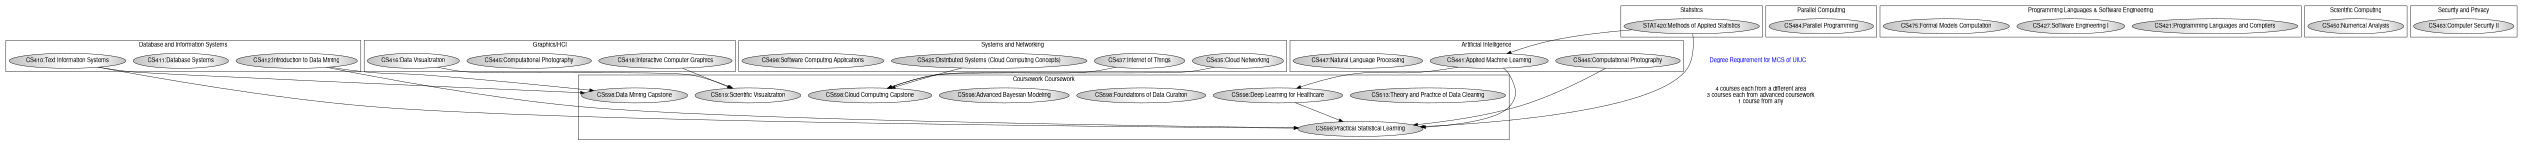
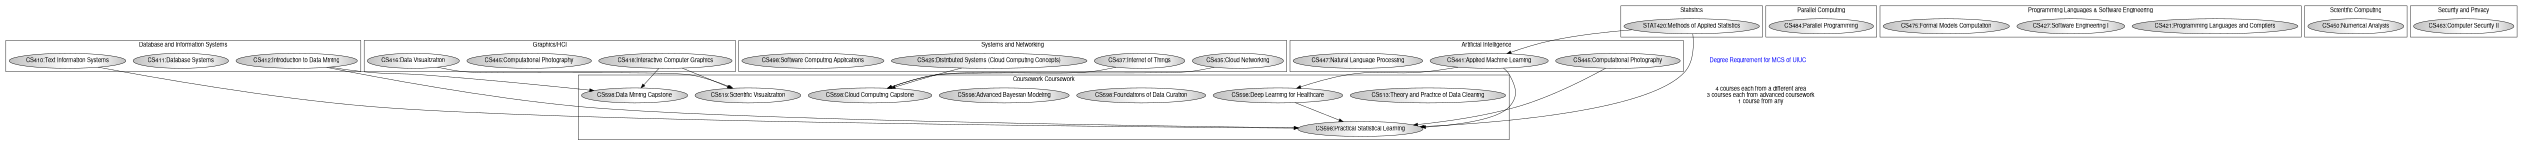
(339, 82) -> (650, 78)
